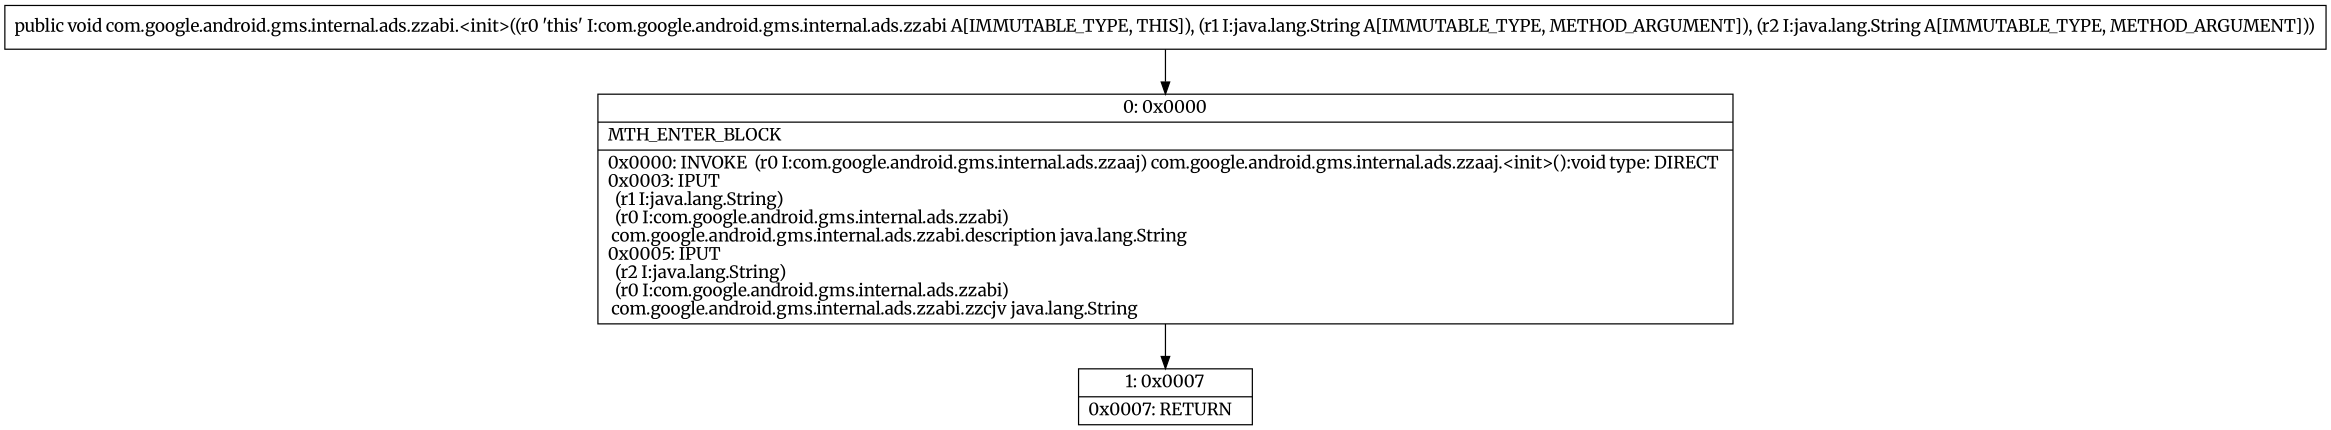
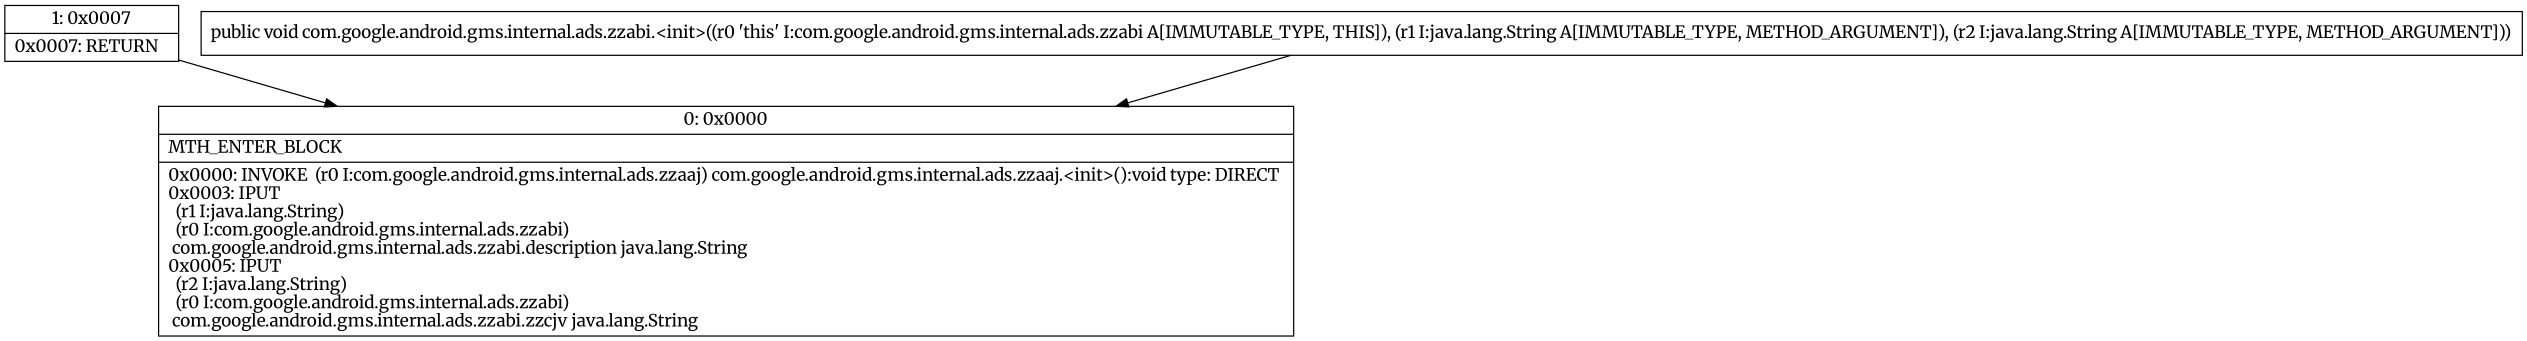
(1165, 340) -> (252, 81)
